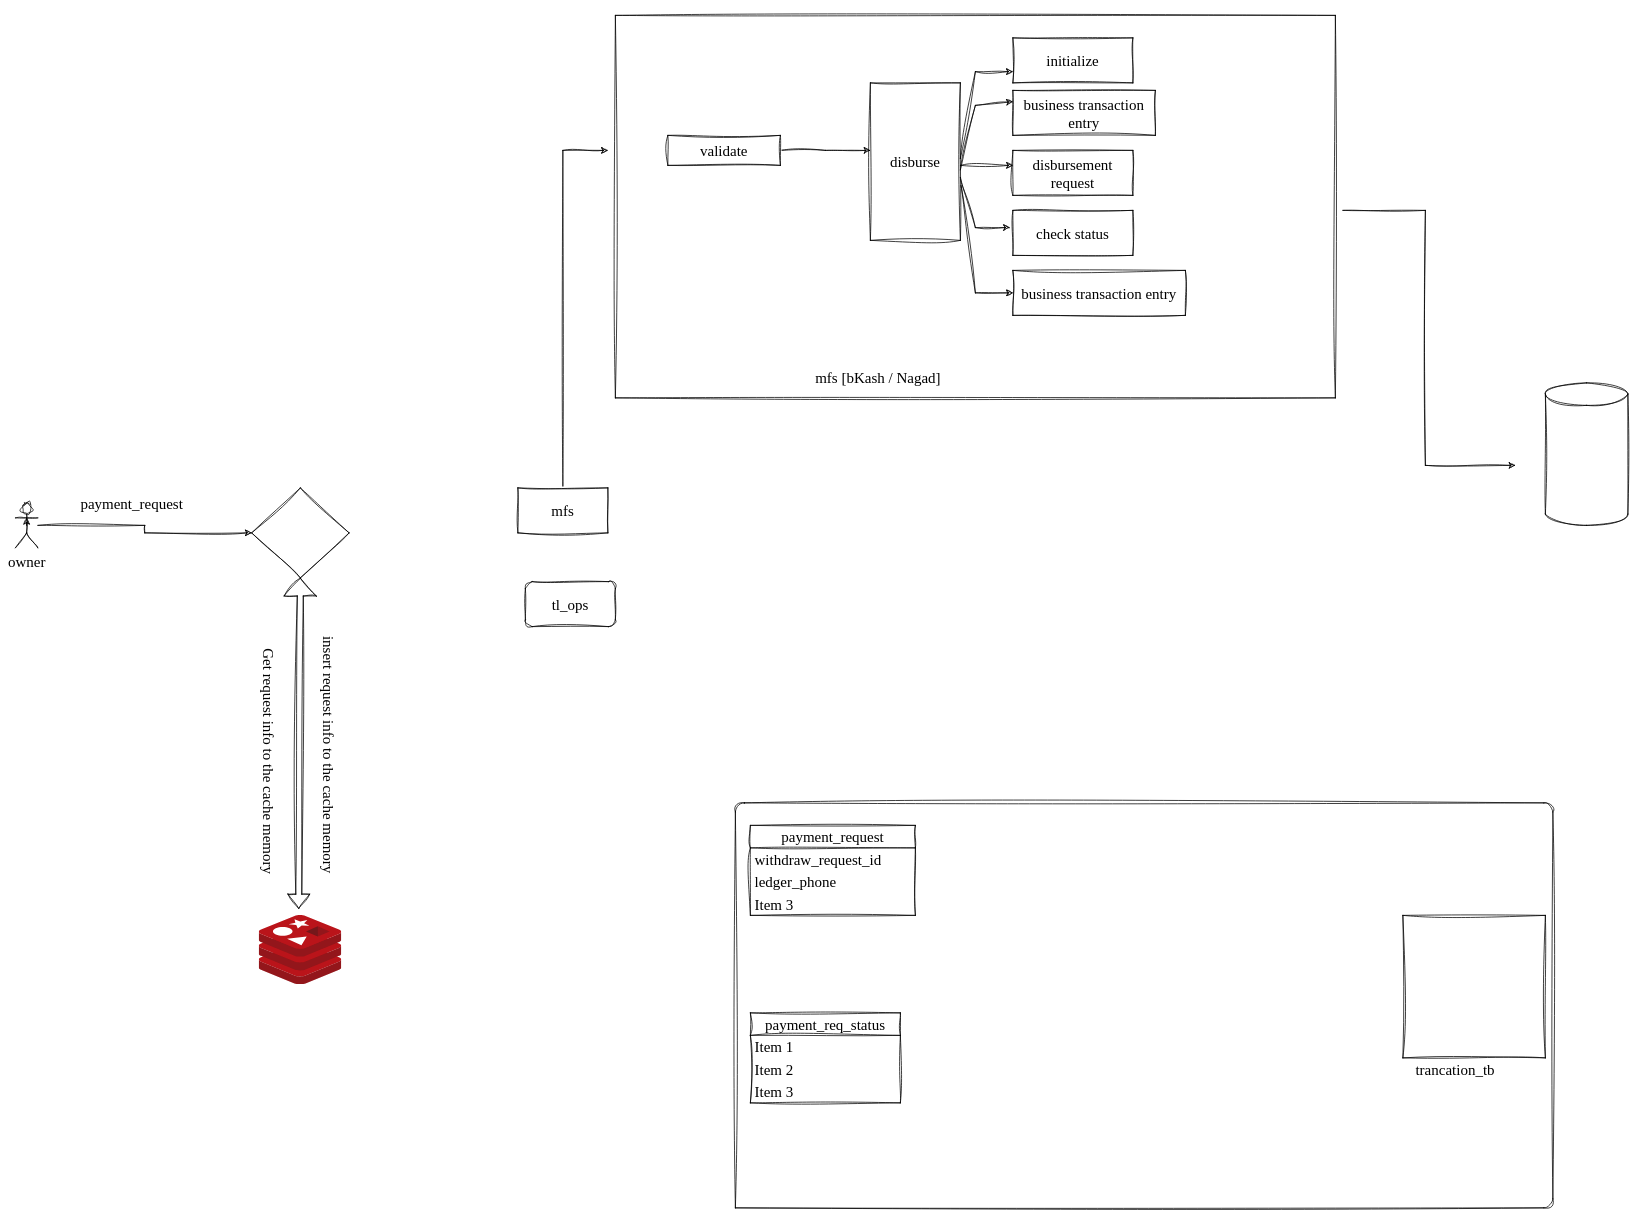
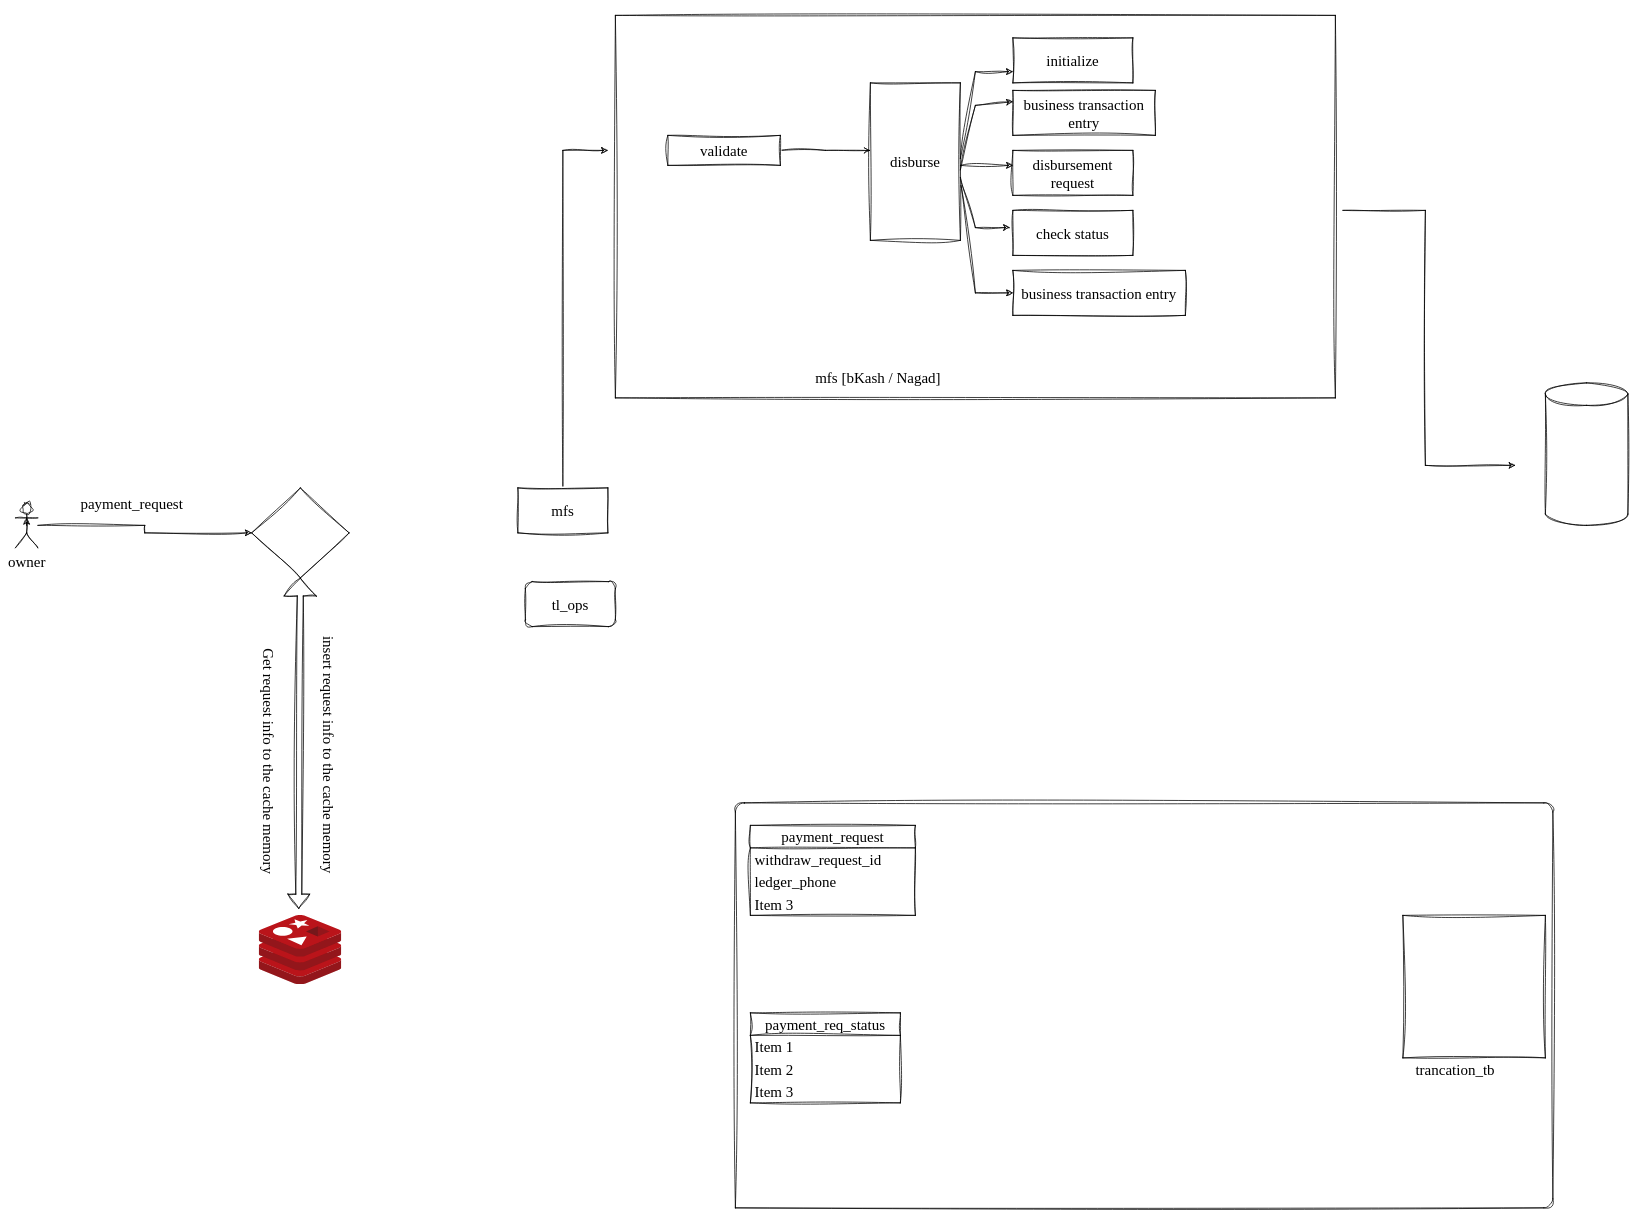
(864, 150) -> (864, 150)
